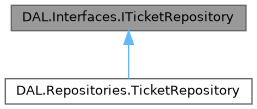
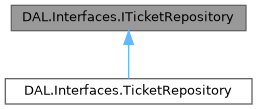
(129, 91) -> (129, 91)
